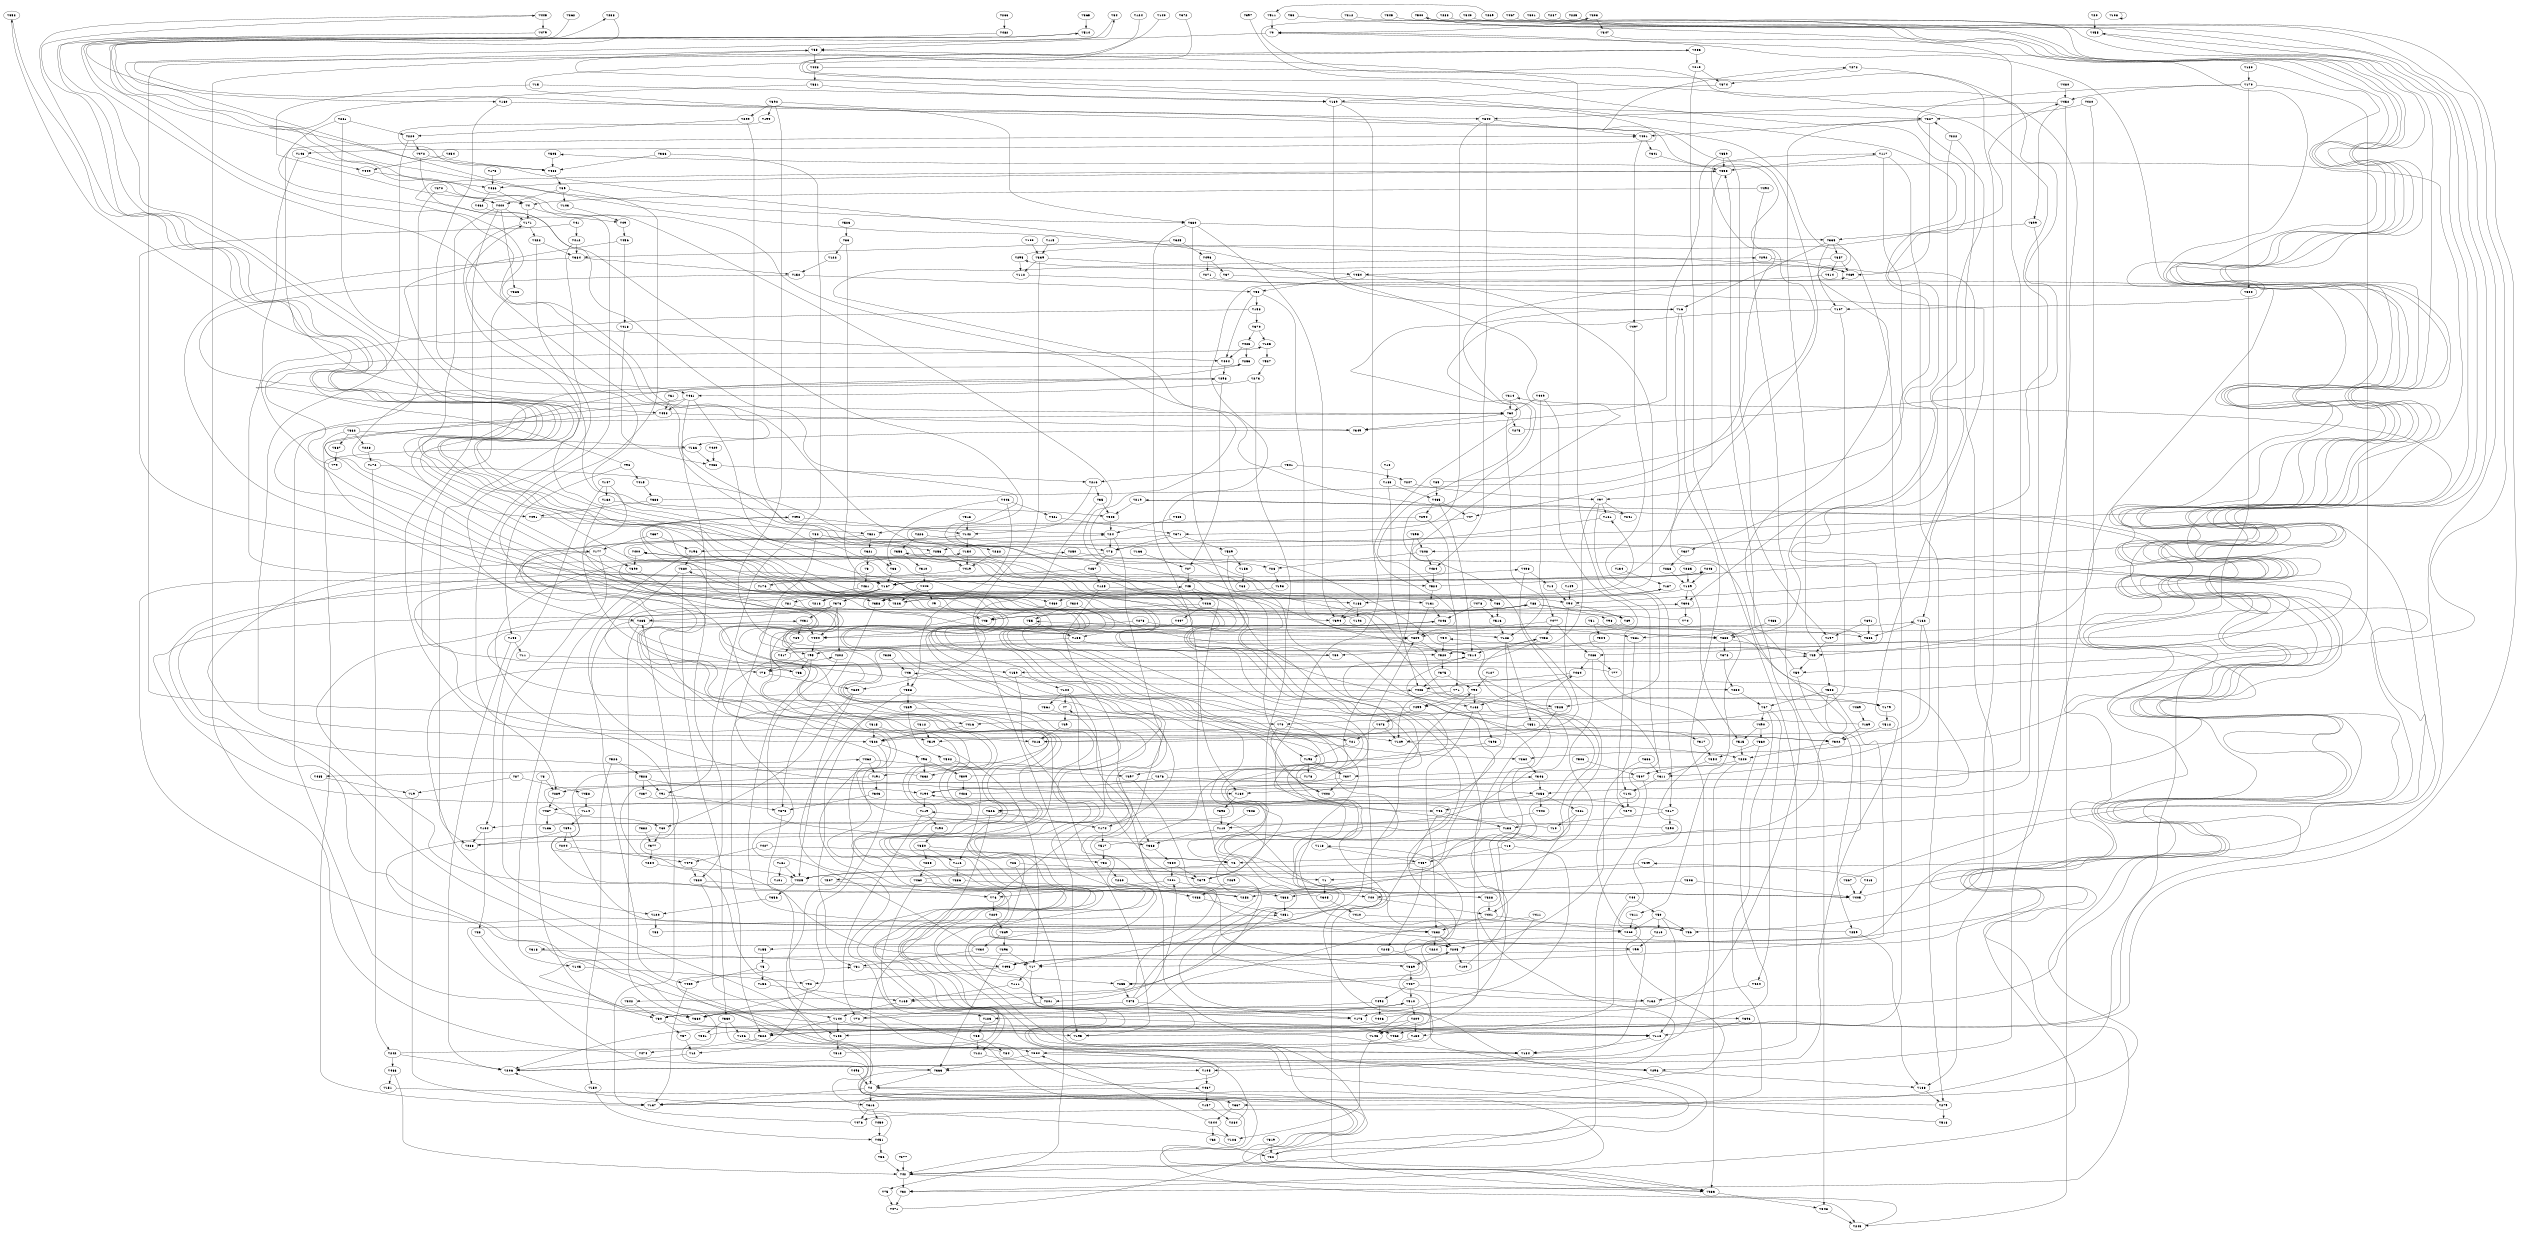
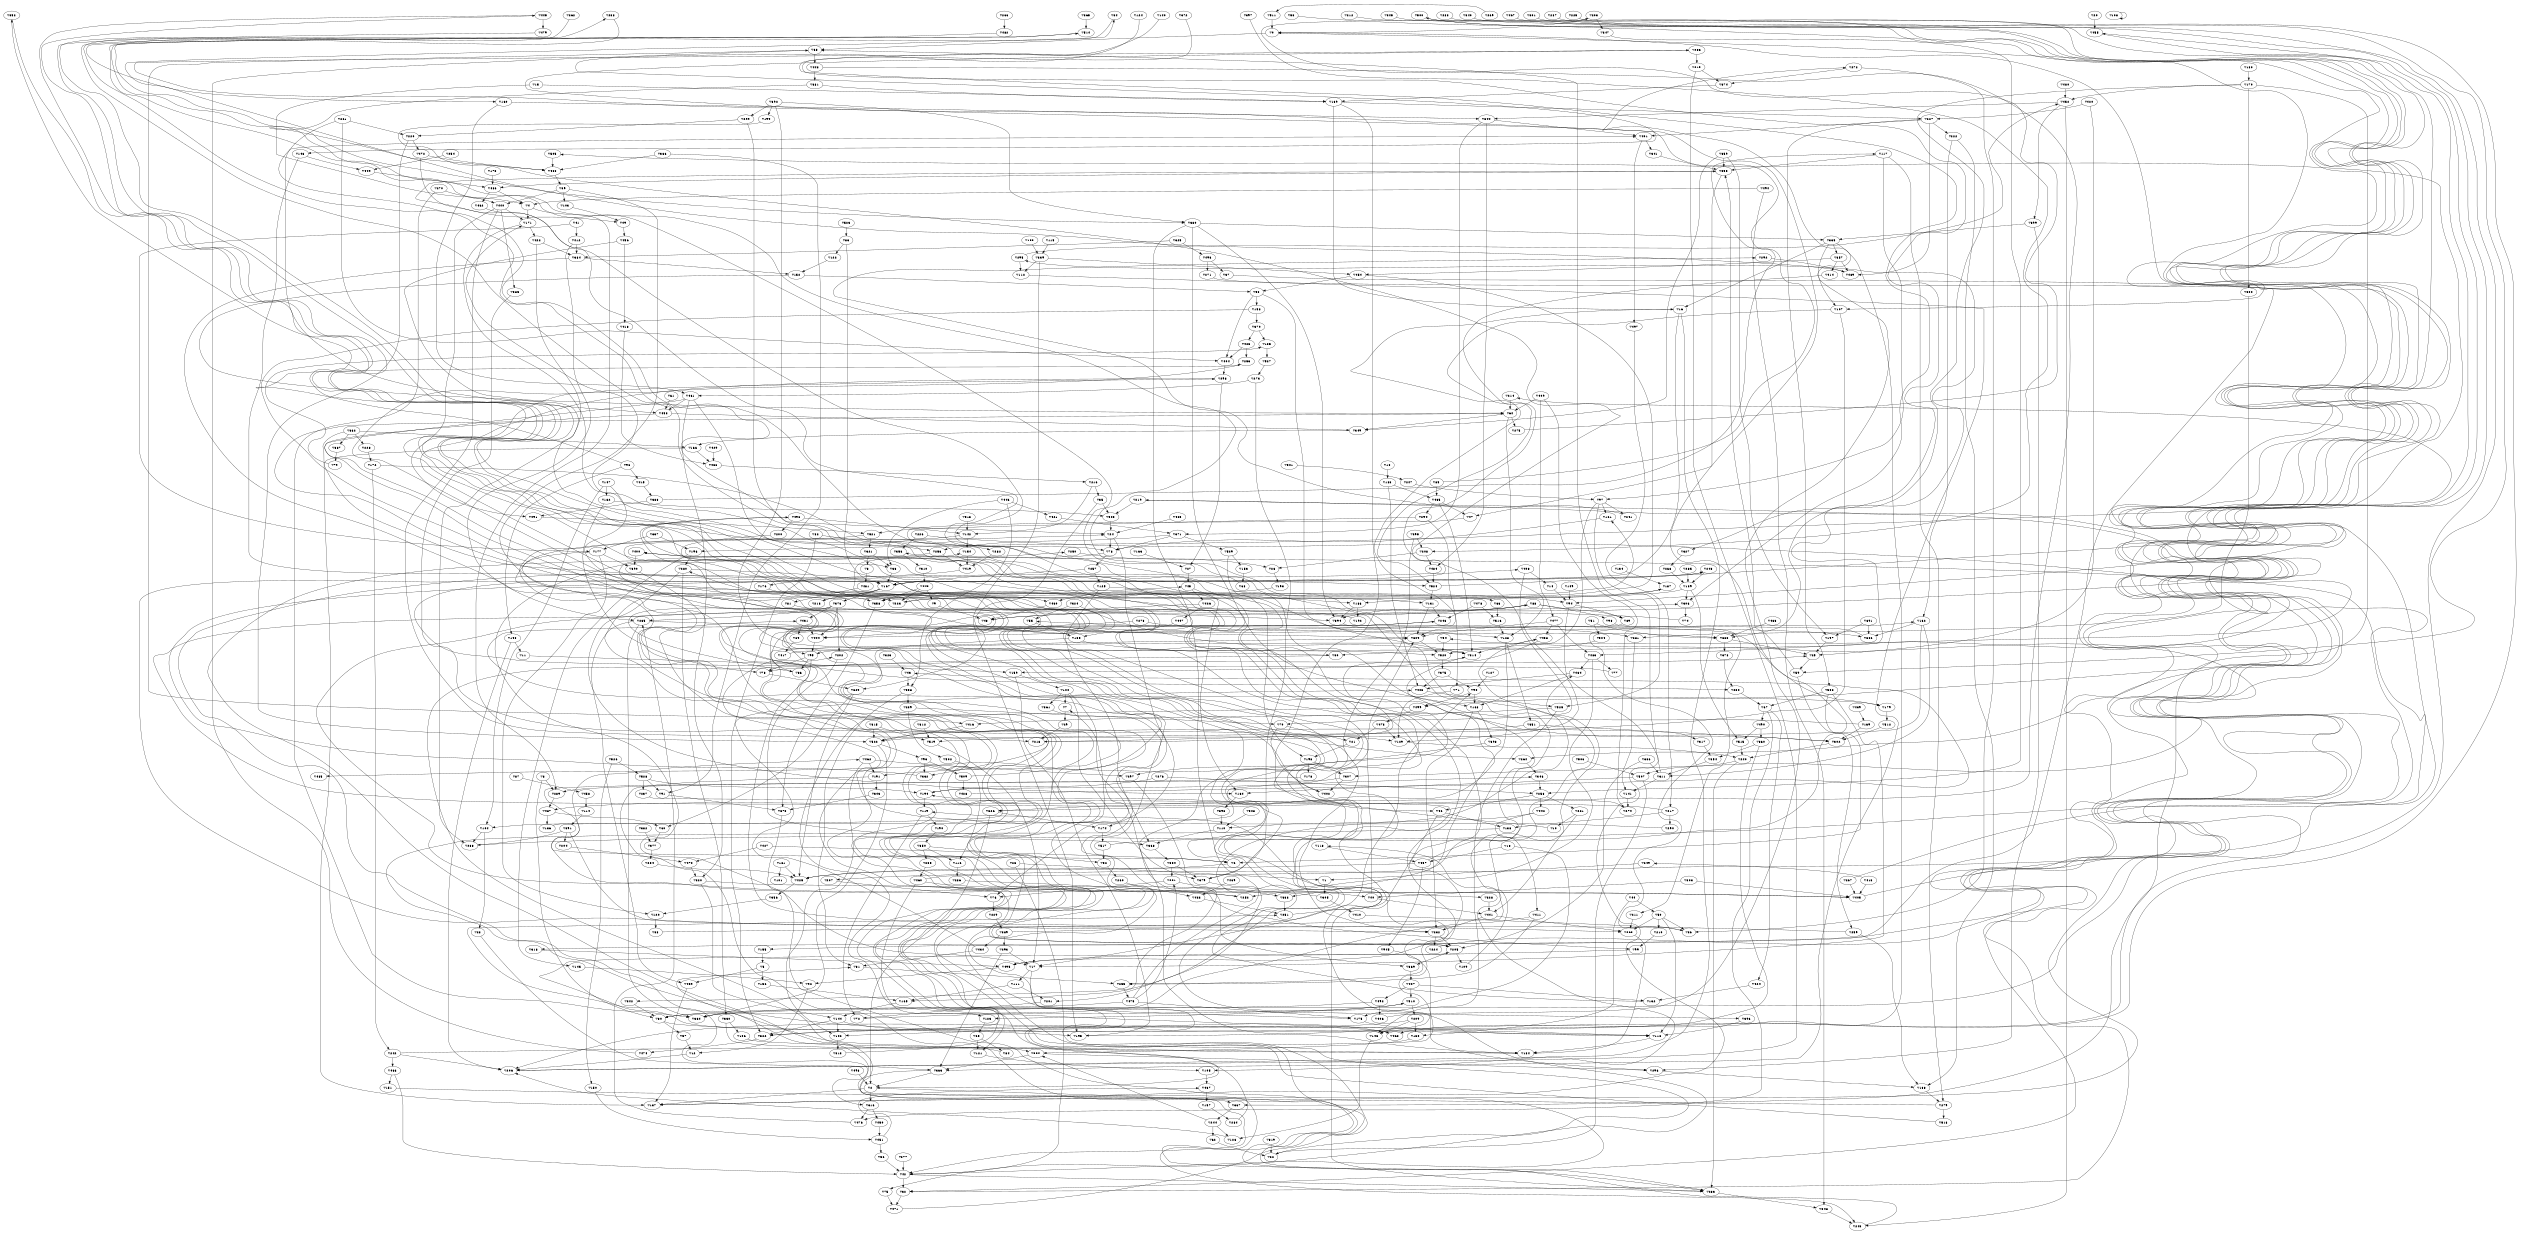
(1943, 128) -> (1939, 128)
(1188, 474) -> none
none -> (778, 534)
(412, 794) -> none
none -> (1519, 845)
(1386, 950) -> (1386, 950)
(703, 1036) -> none
